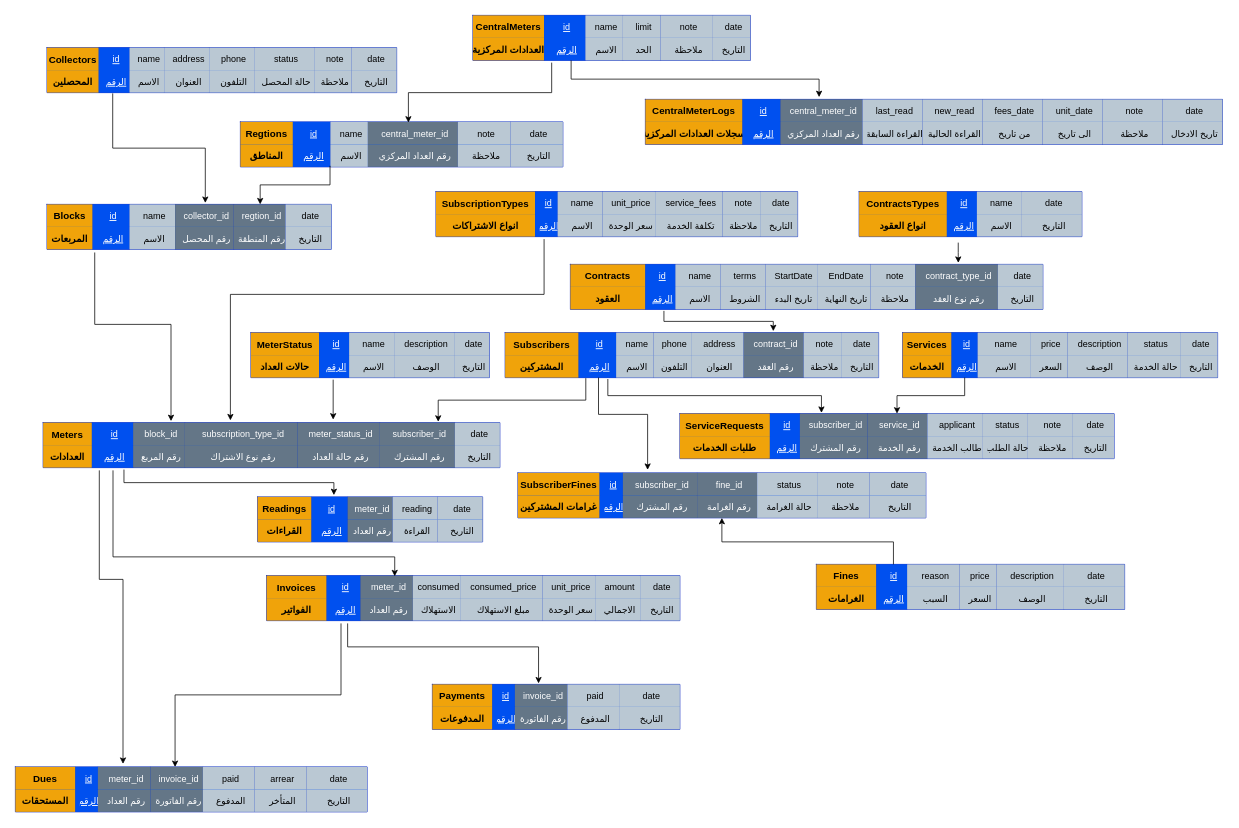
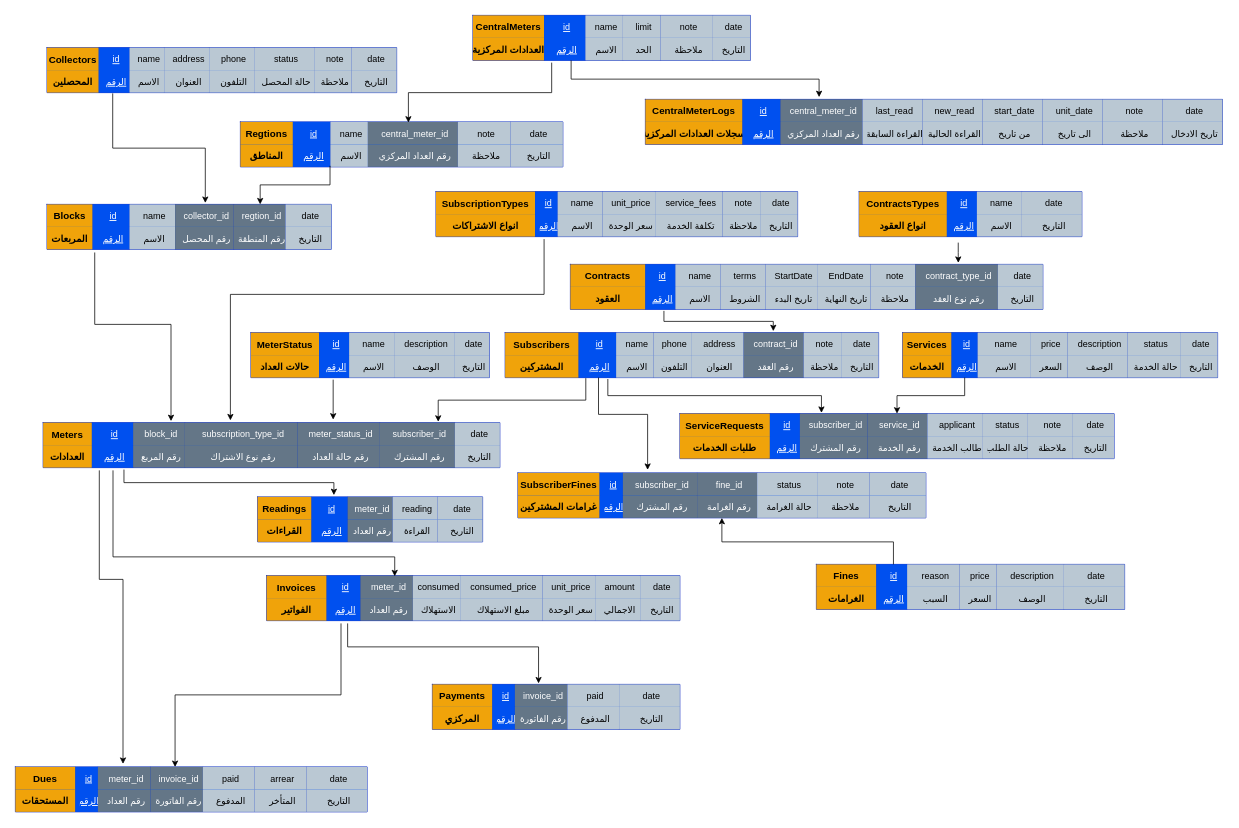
(1014, 111) -> (1014, 111)
(462, 719) -> (462, 719)
